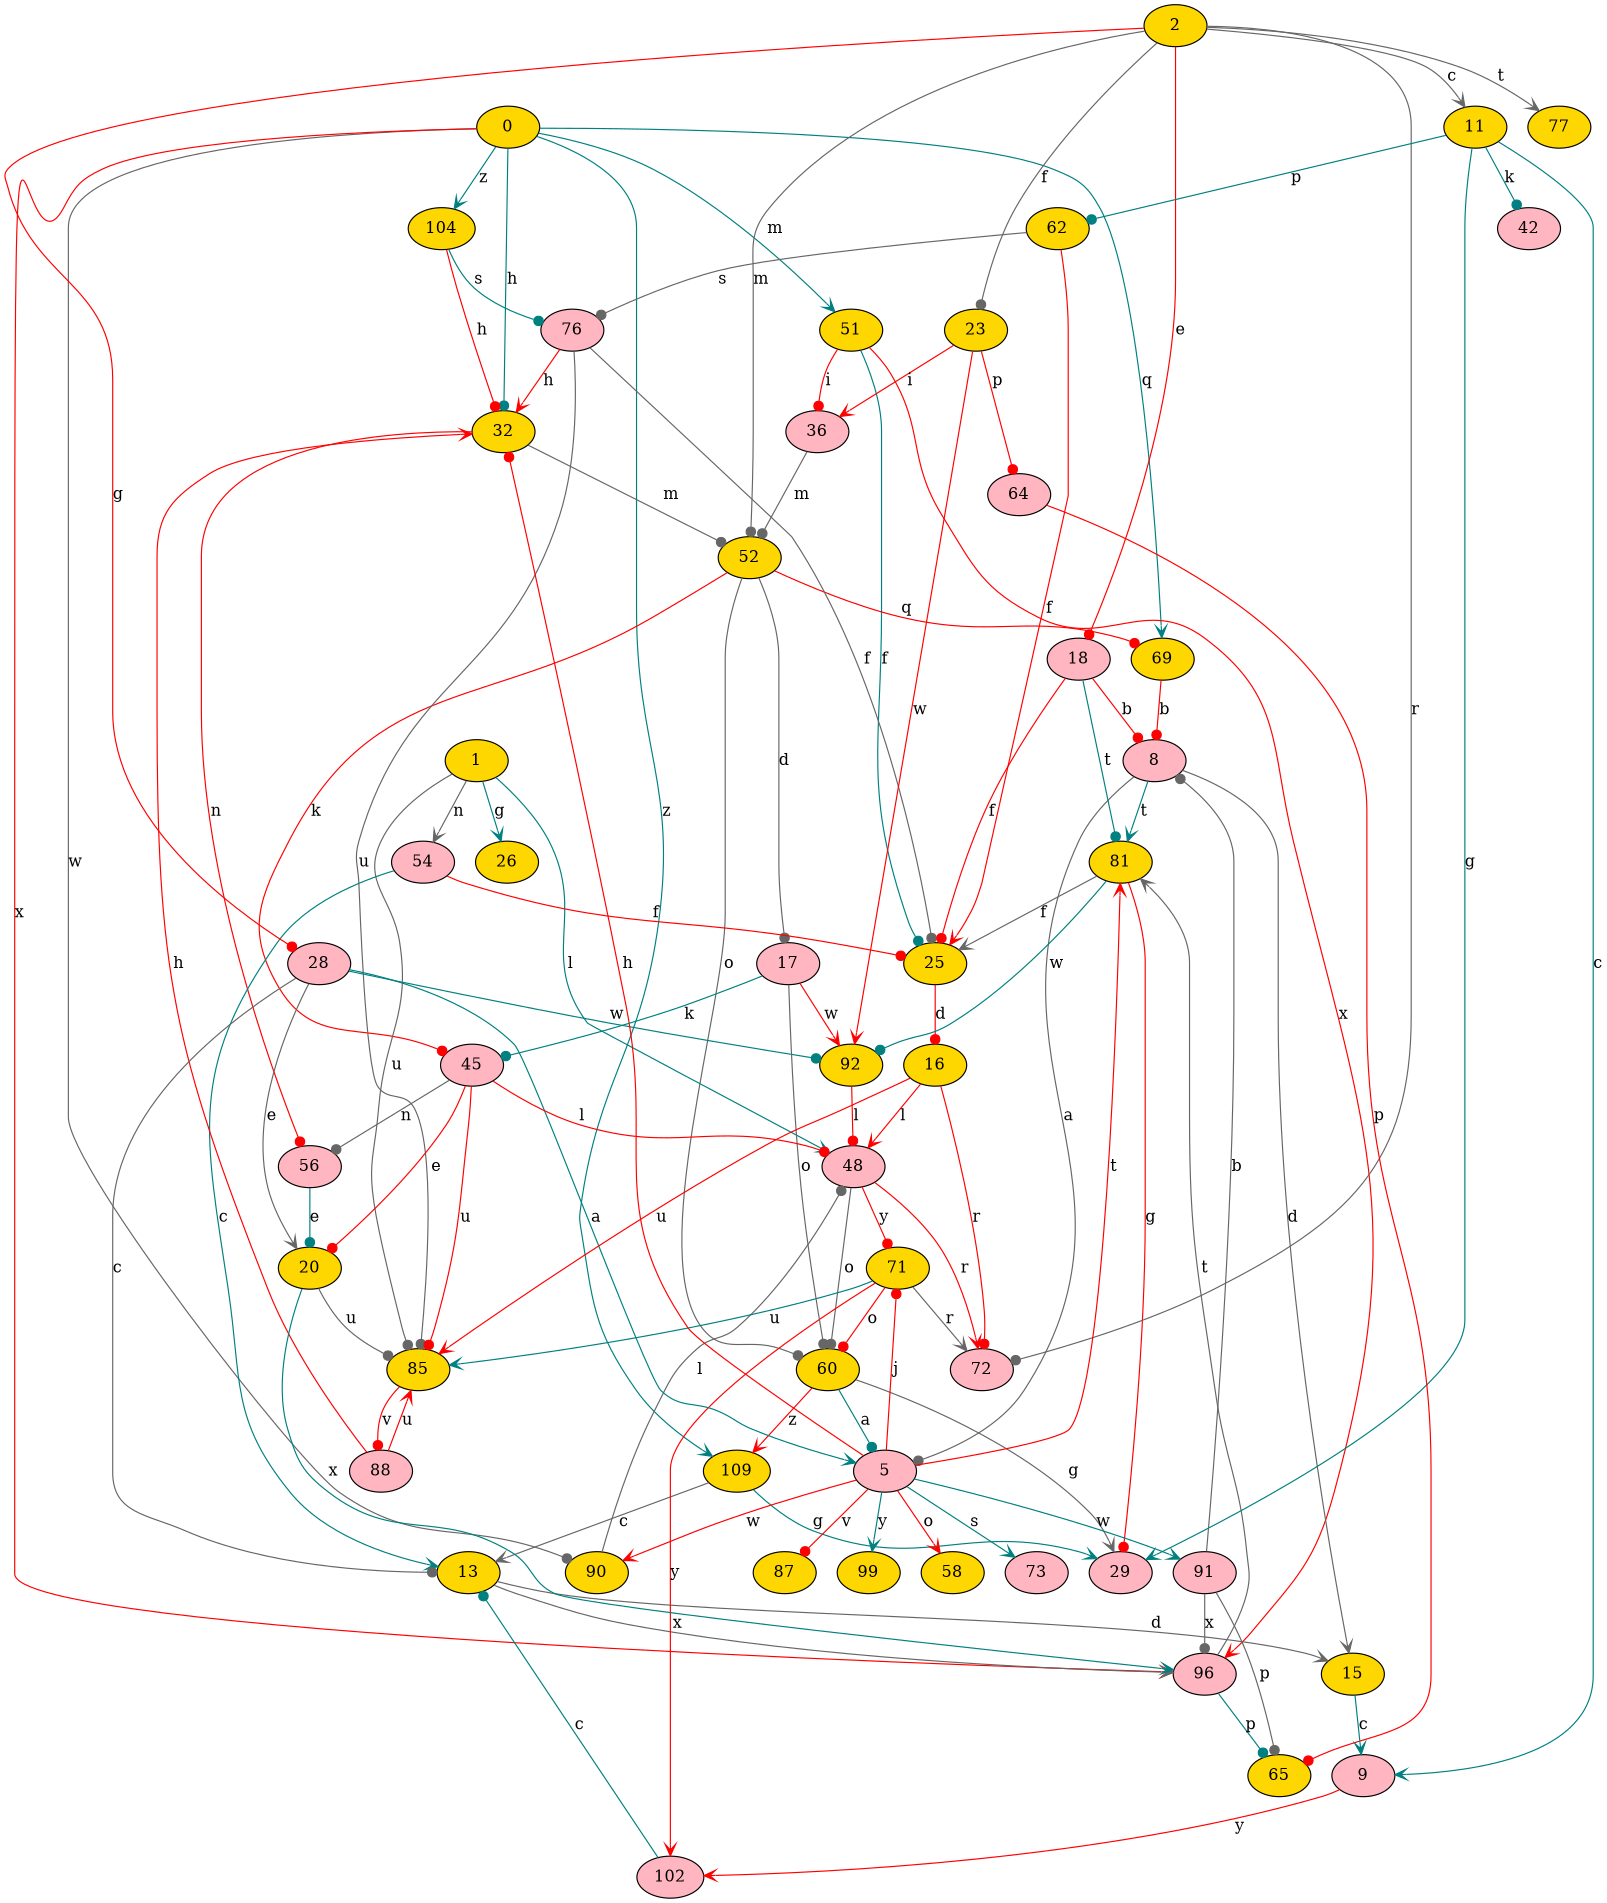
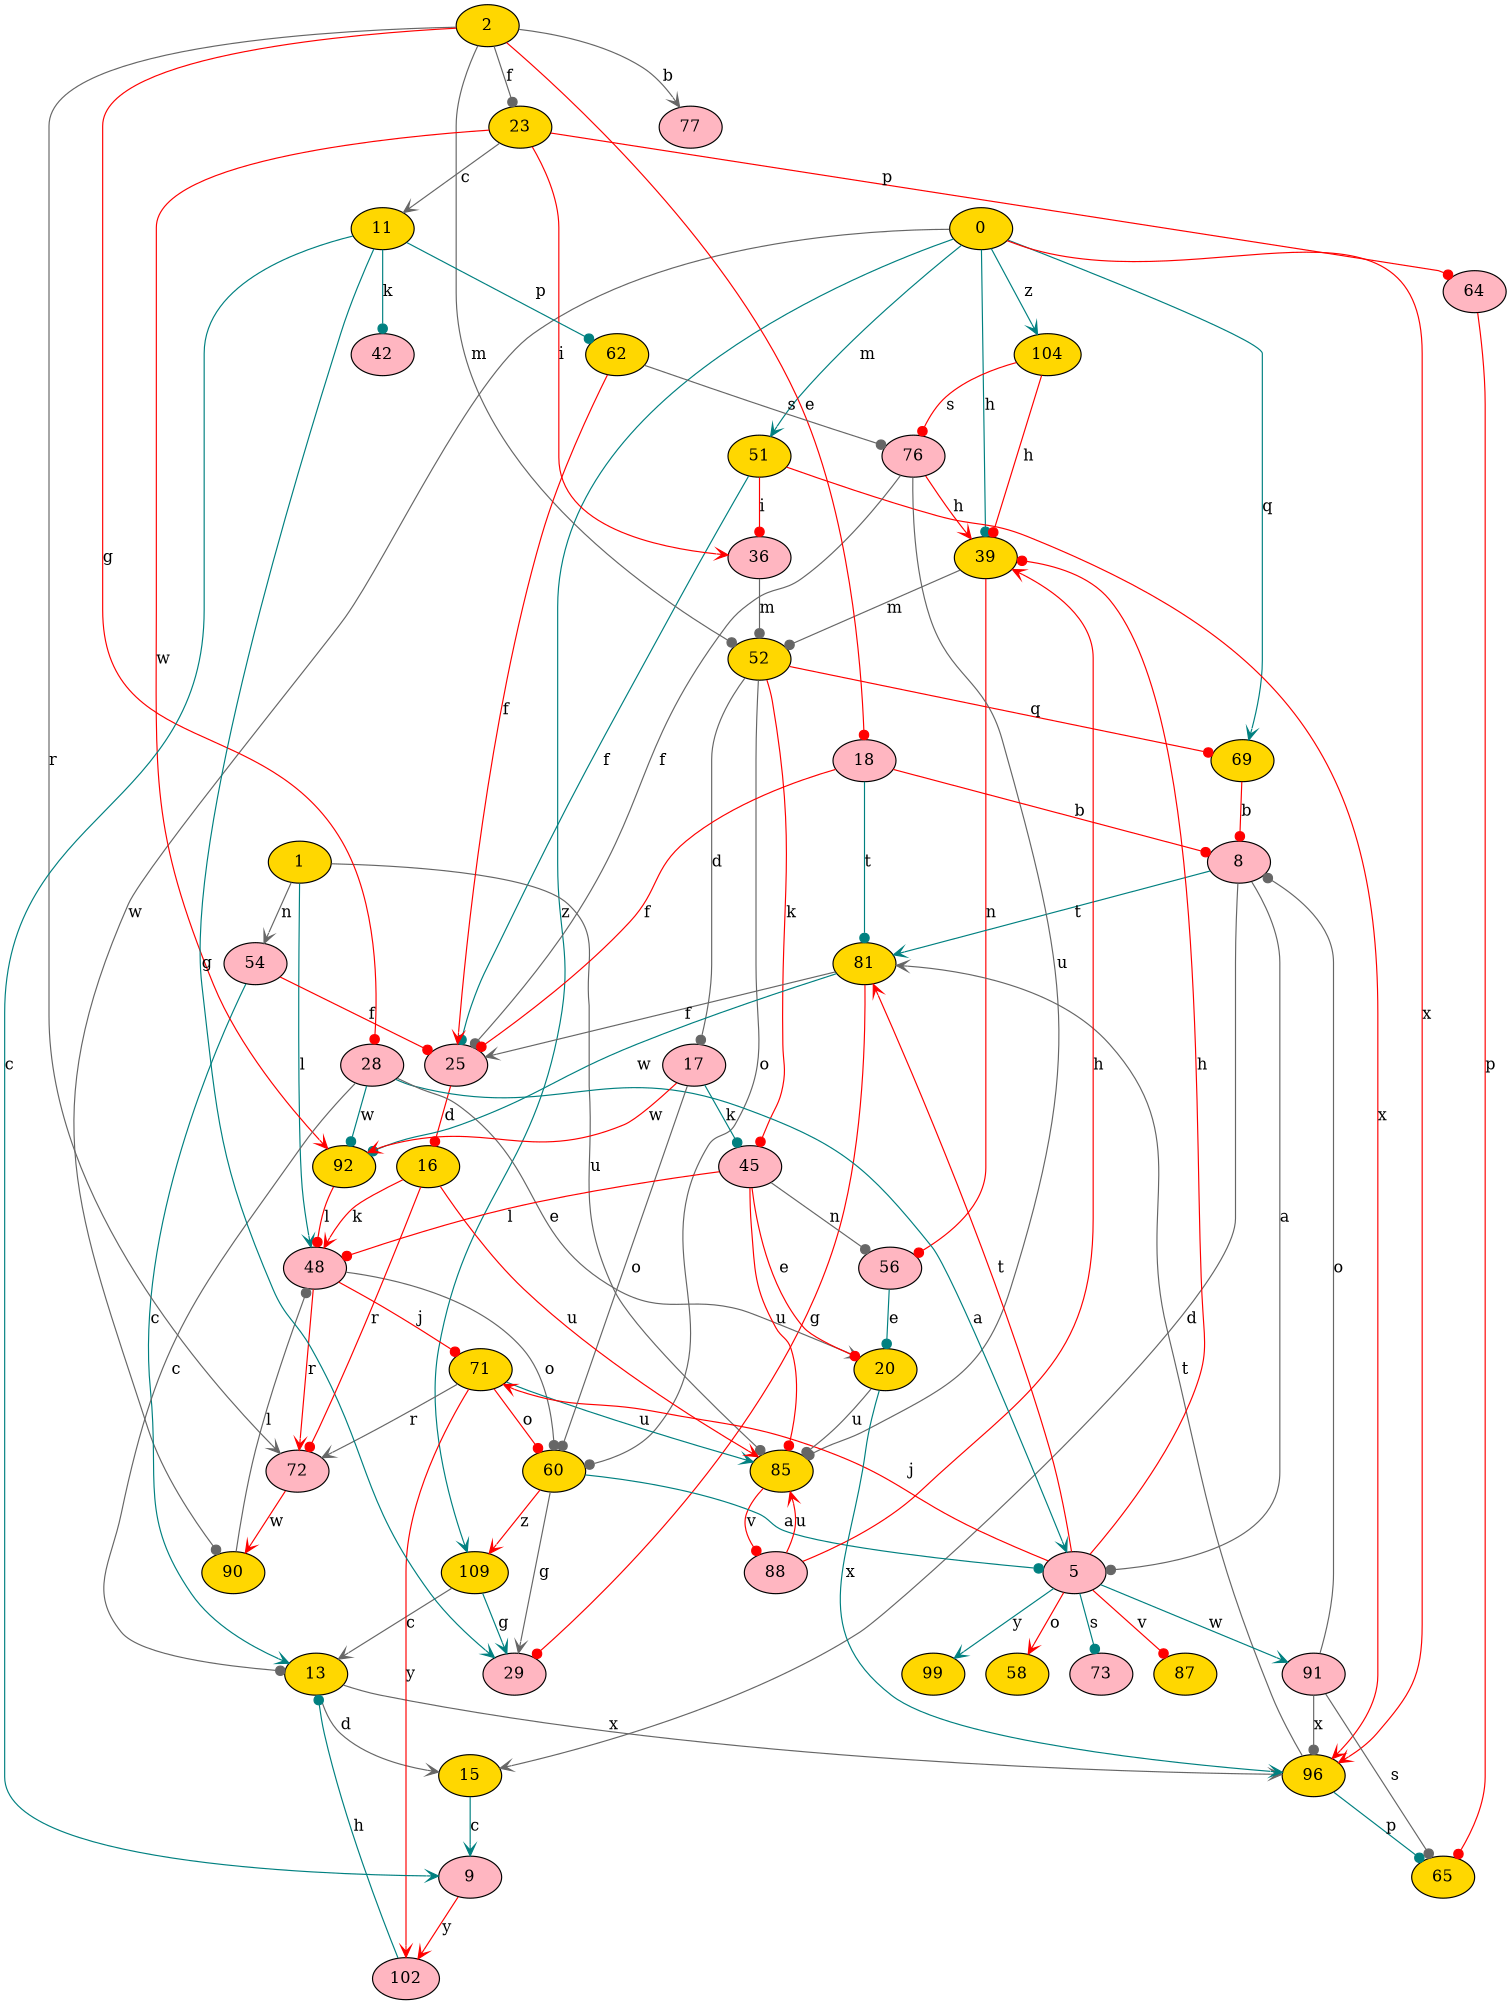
(1340, 45) -> (465, 168)
(1502, 76) -> (668, 76)
(1559, 127) -> (691, 127)
(482, 295) -> (963, 385)
(504, 432) -> (986, 558)
(1411, 730) -> (49, 600)
(507, 862) -> none
(935, 964) -> (456, 1065)
(903, 1116) -> (358, 1217)
(1237, 1167) -> (1339, 1268)
(884, 1217) -> (421, 1319)
(891, 1375) -> (779, 1435)
(744, 1514) -> (269, 1517)
(956, 1519) -> (1087, 1619)
(1205, 1674) -> (1314, 1776)
(1265, 1674) -> (1395, 1776)
(579, 1725) -> (359, 1826)
